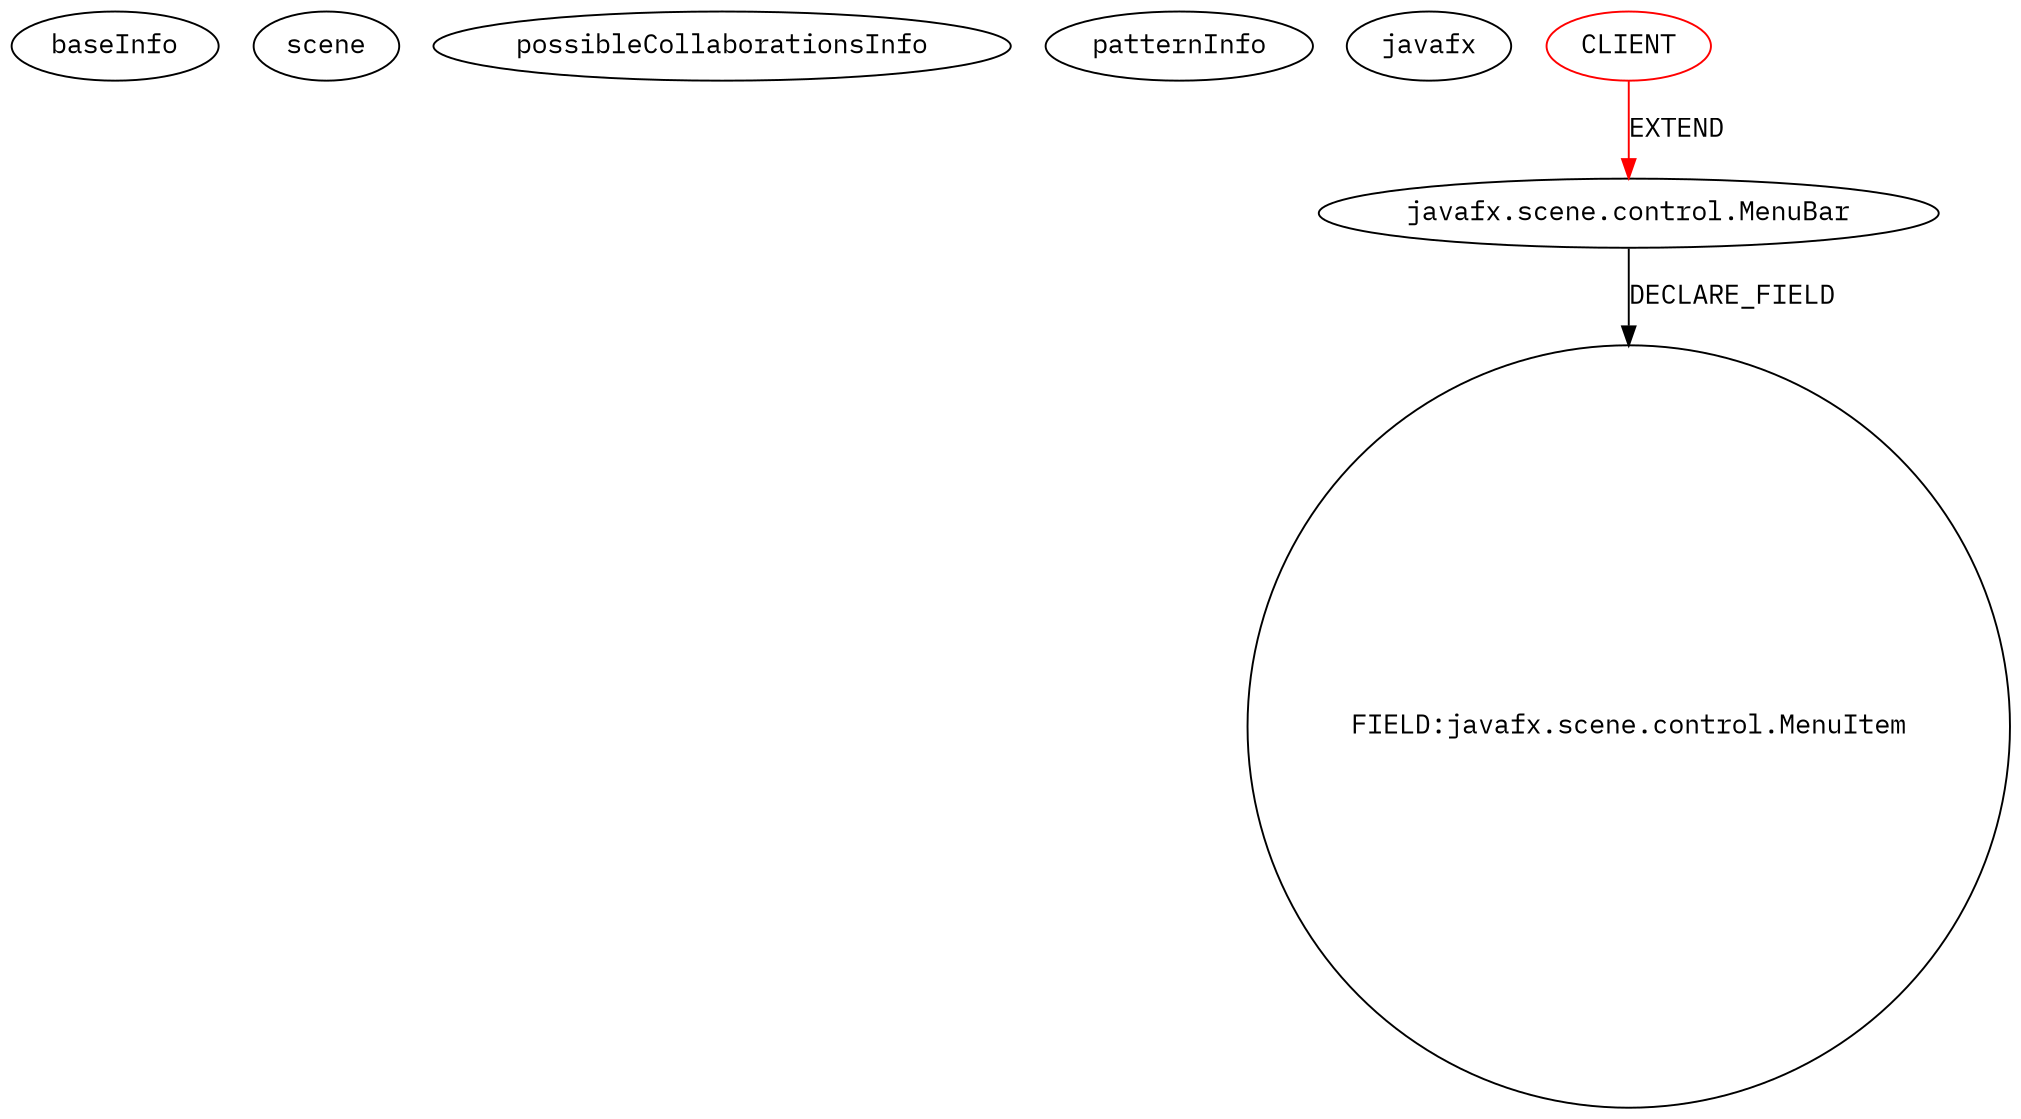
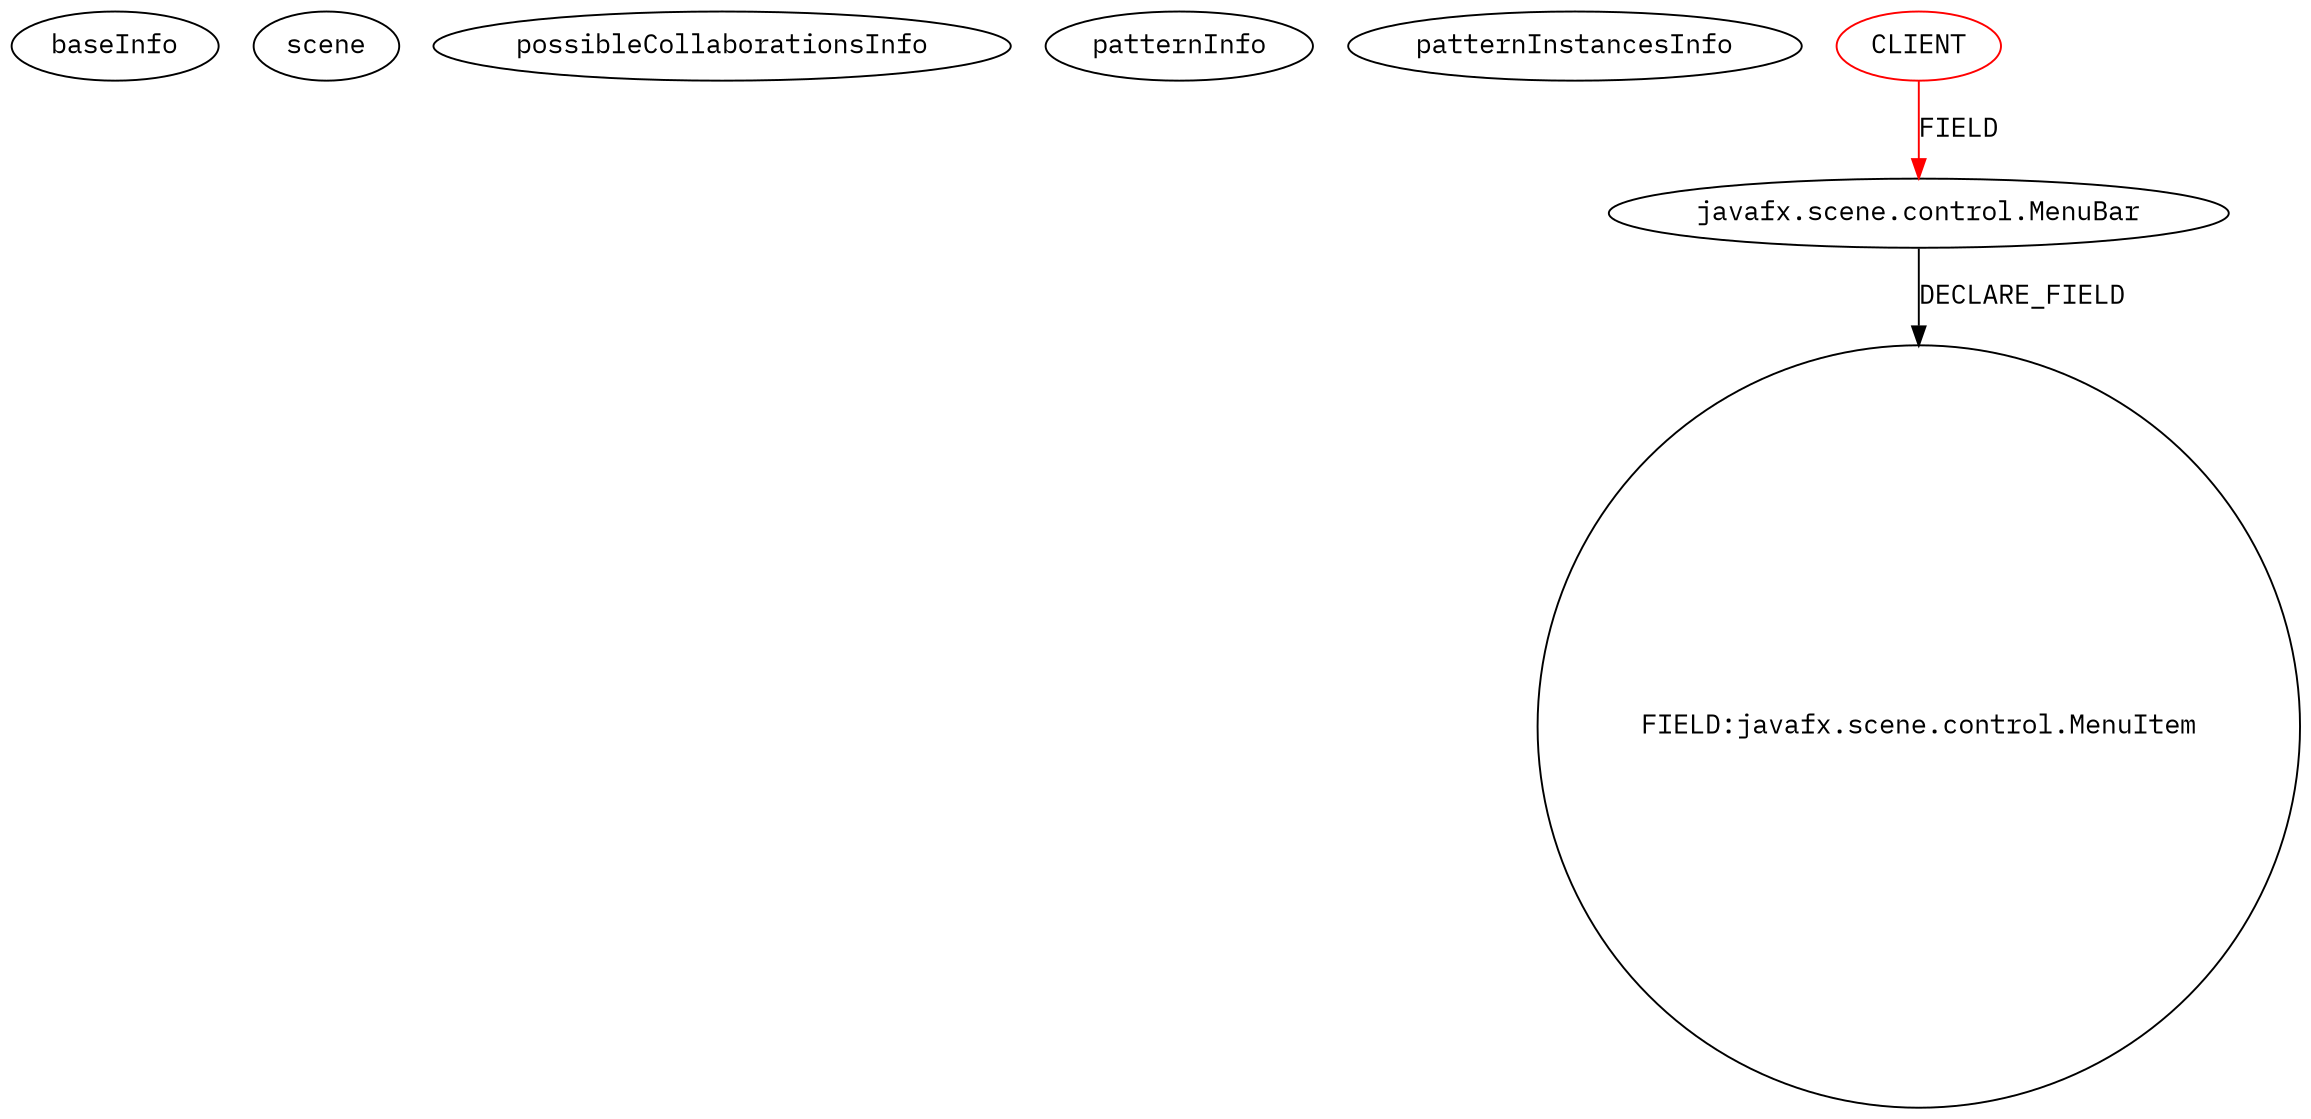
(1429, 46) -> (1575, 46)
(1677, 130) -> (1959, 130)
